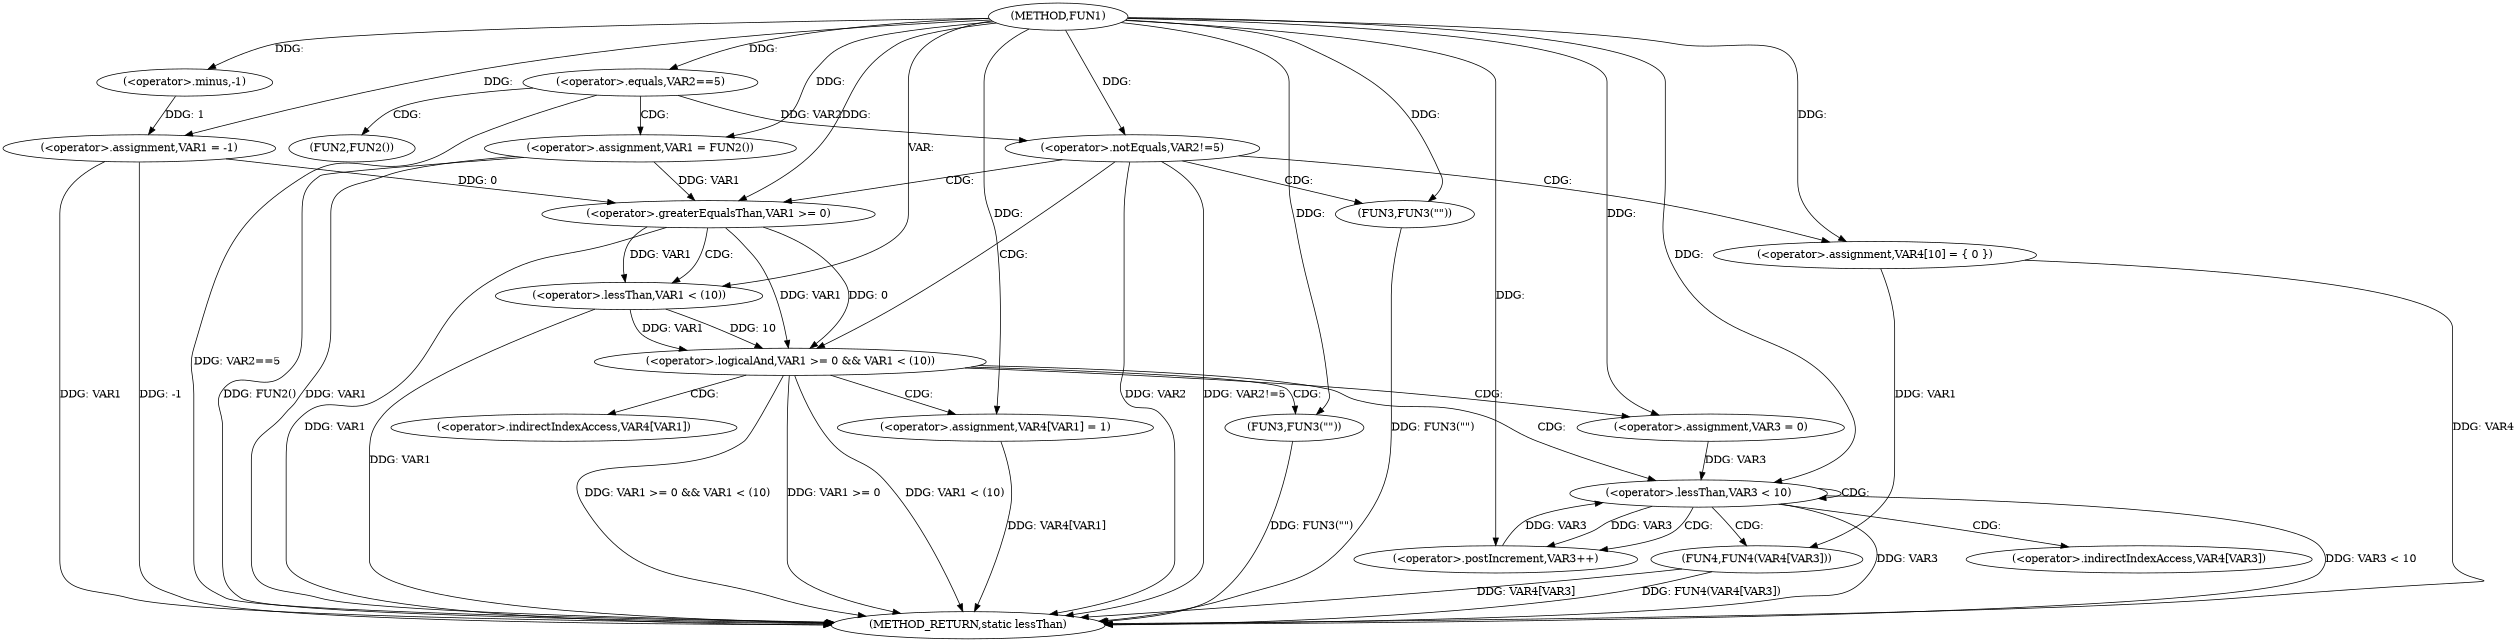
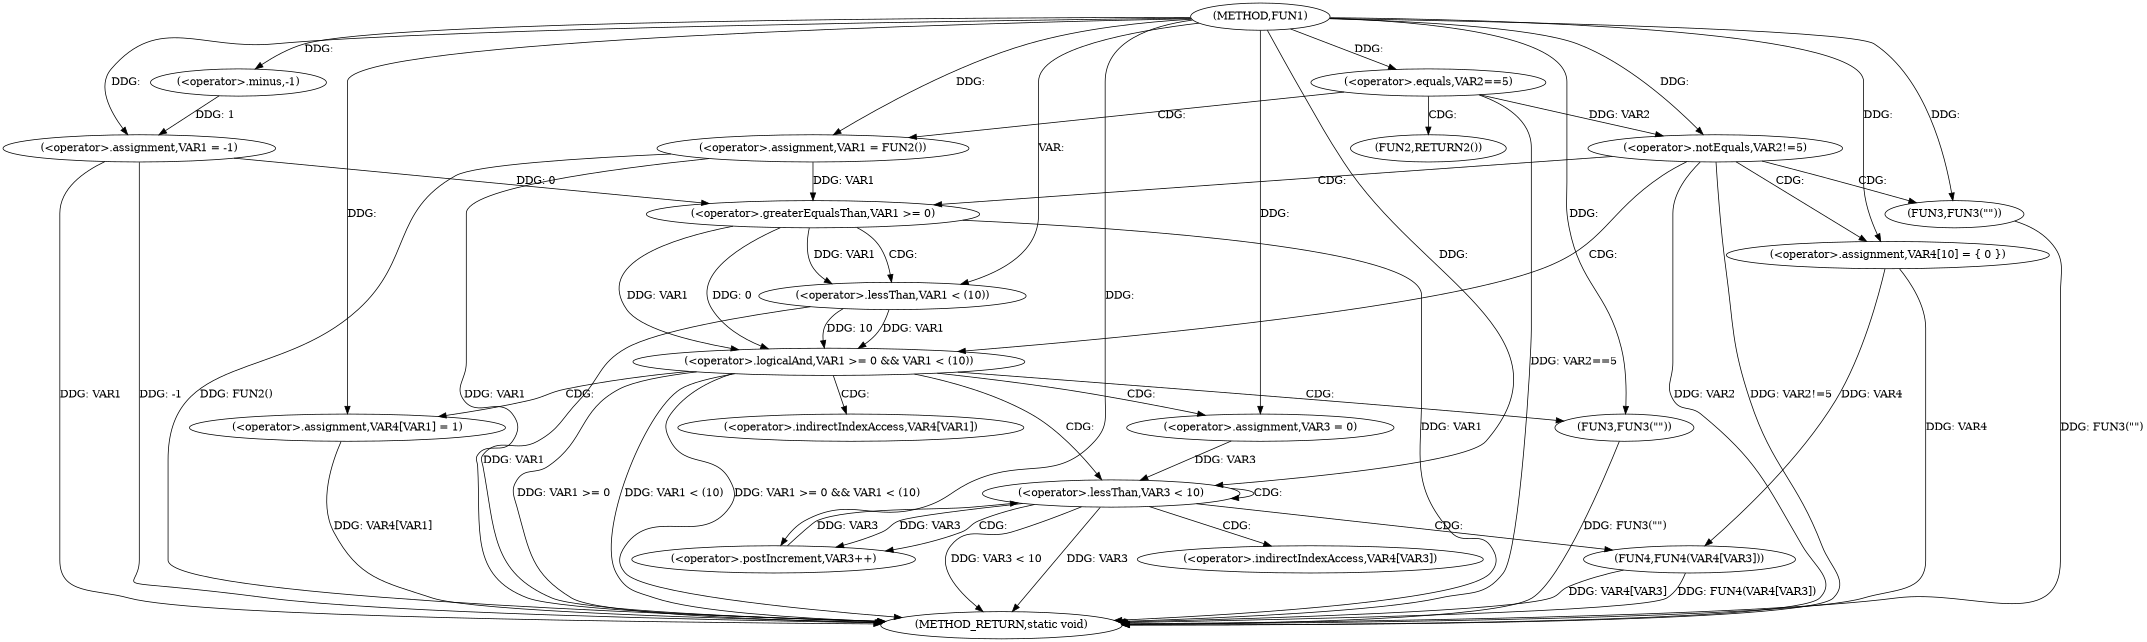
(856, 86) -> none
(352, 148) -> (1428, 148)
(1926, 395) -> (1872, 395)
(968, 625) -> (1001, 625)
